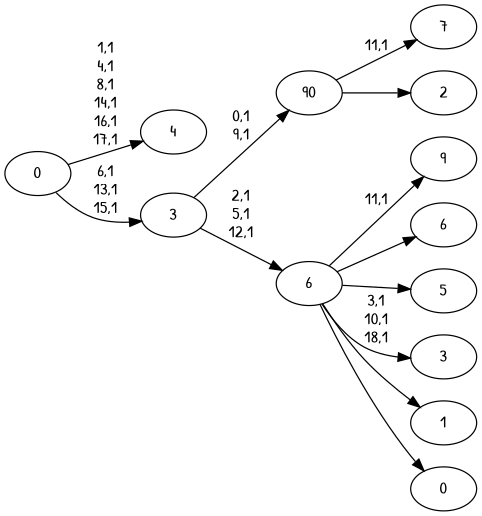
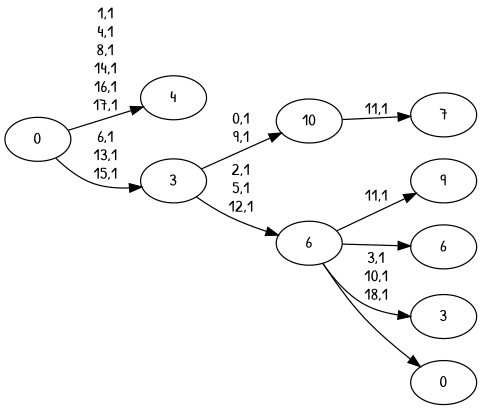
(309, 93) -> (309, 121)
(444, 93) -> none
(444, 291) -> none
(444, 423) -> none
